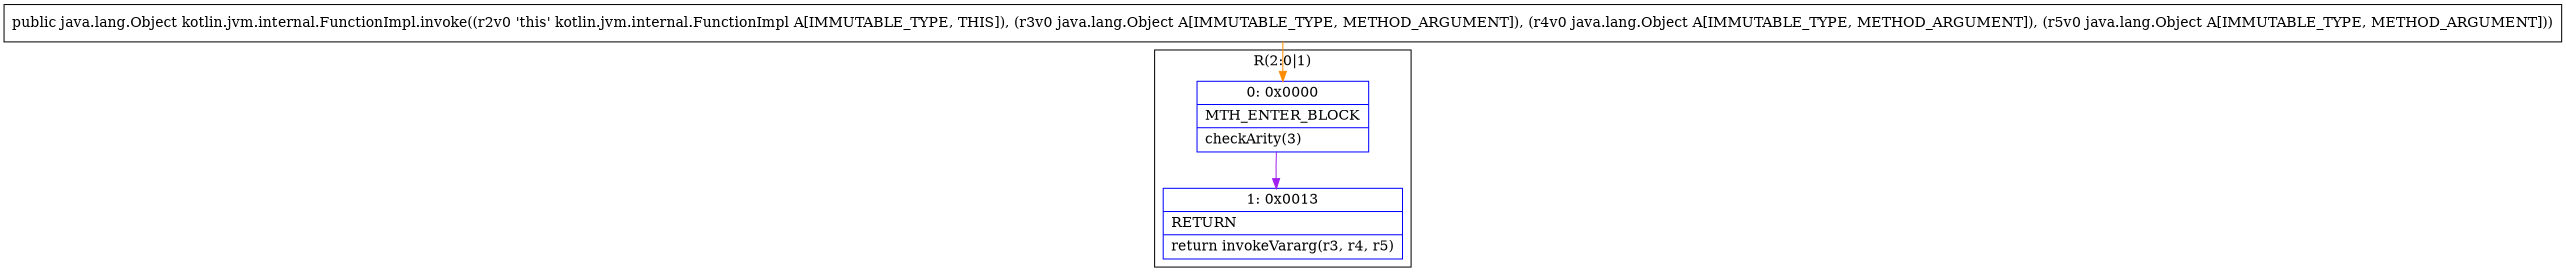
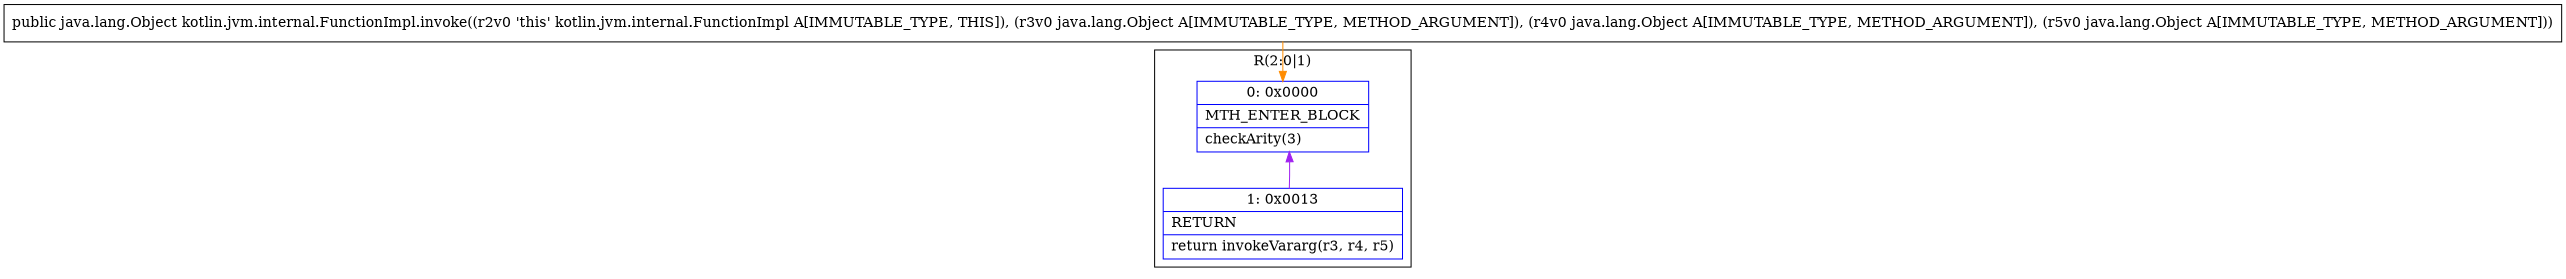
(1276, 165) -> (1290, 175)
